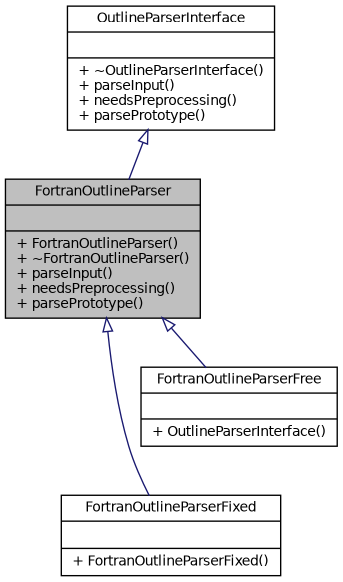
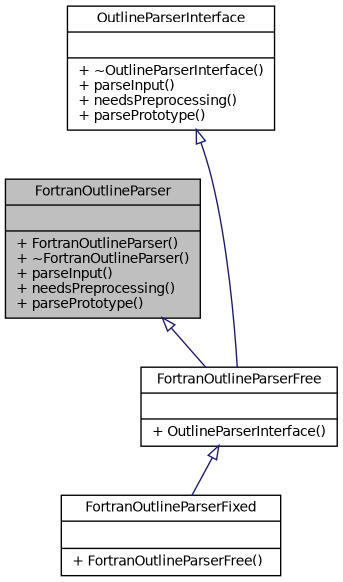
(136, 161) -> (226, 254)
(121, 416) -> (202, 477)
(171, 561) -> (168, 561)
